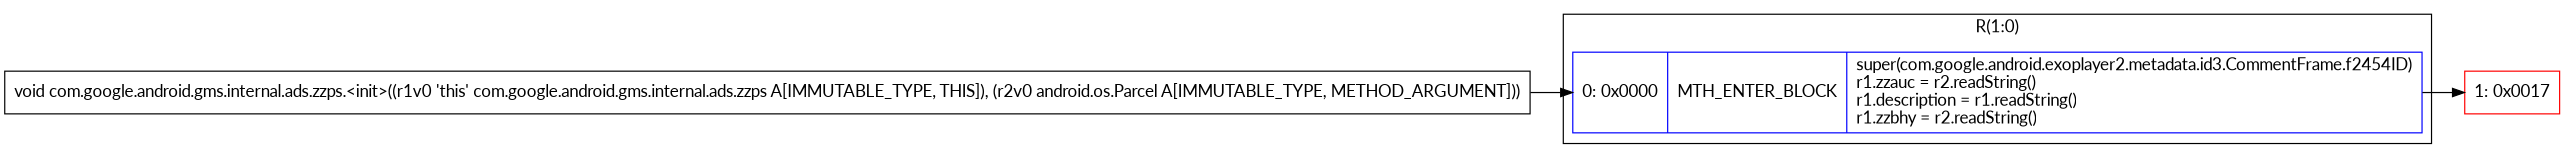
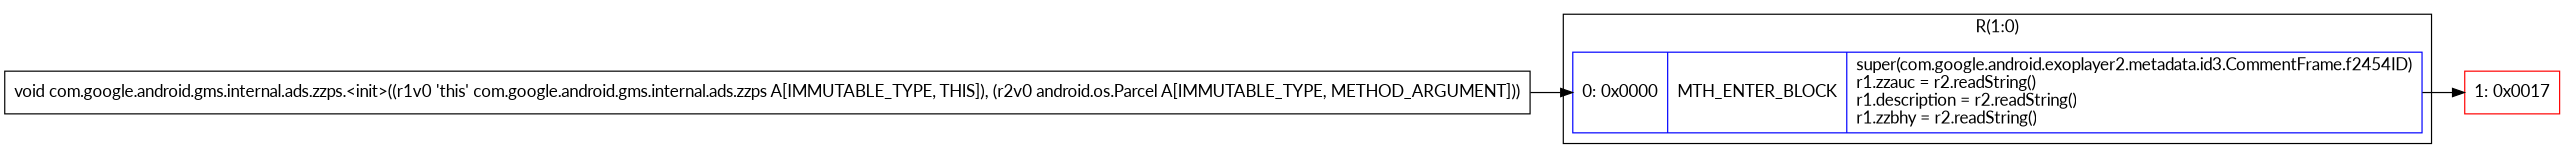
(1967, 101) -> (1967, 101)
